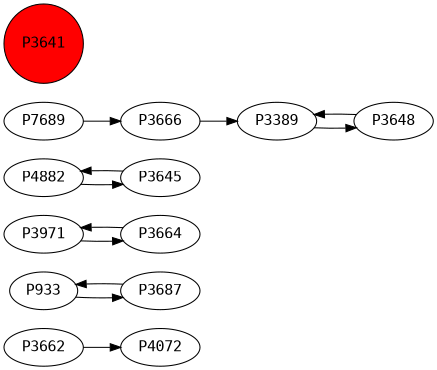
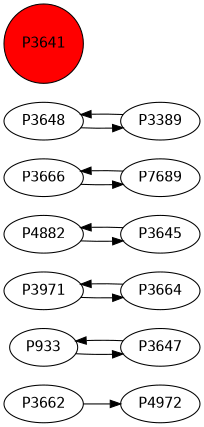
(213, 121) -> (96, 185)
(160, 291) -> (160, 347)
(160, 347) -> (160, 404)
